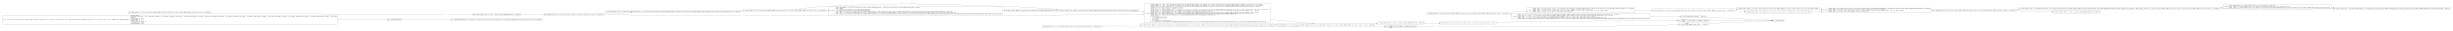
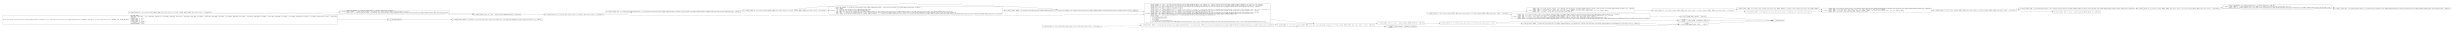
none -> (395, 12)
none -> (1581, 24)
